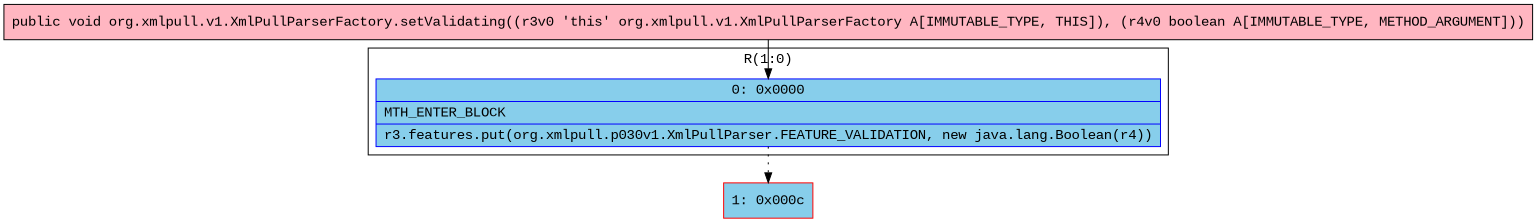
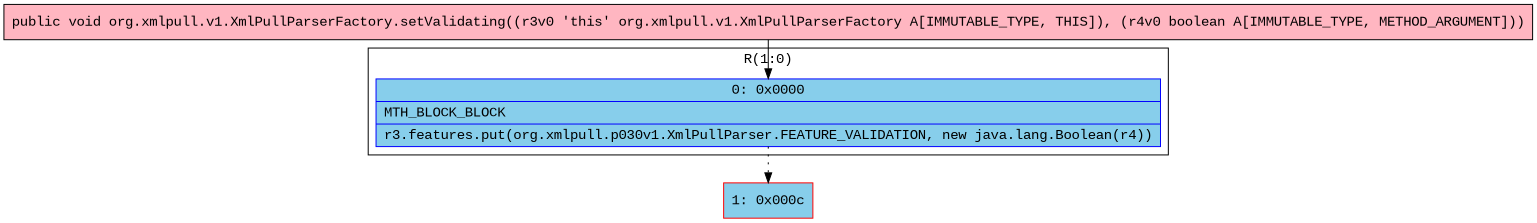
(445, 112) -> (445, 112)
